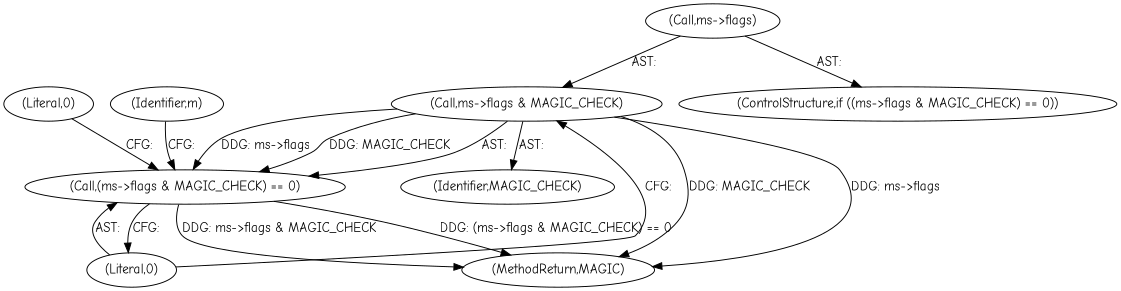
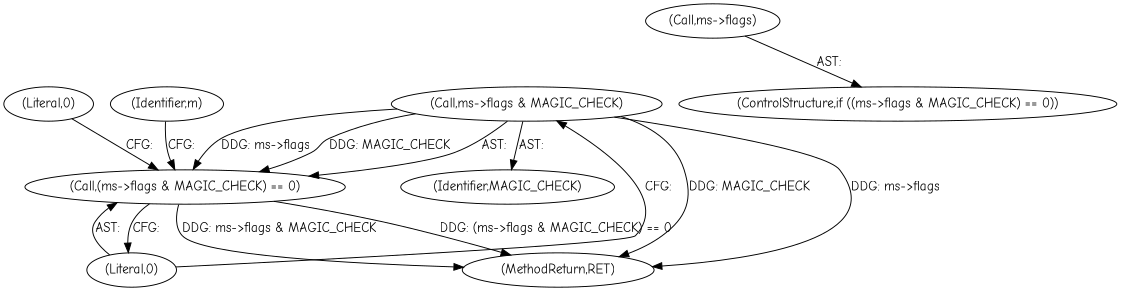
(626, 60) -> none
(558, 270) -> (558, 270)
